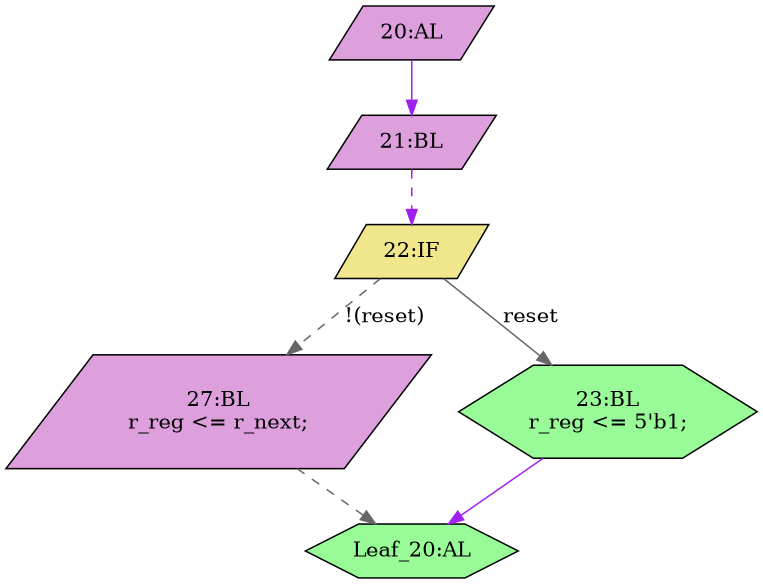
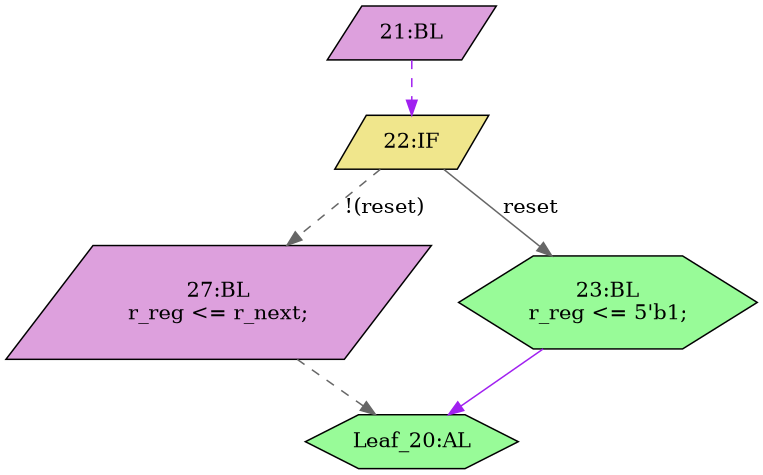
(412, 33) -> none
